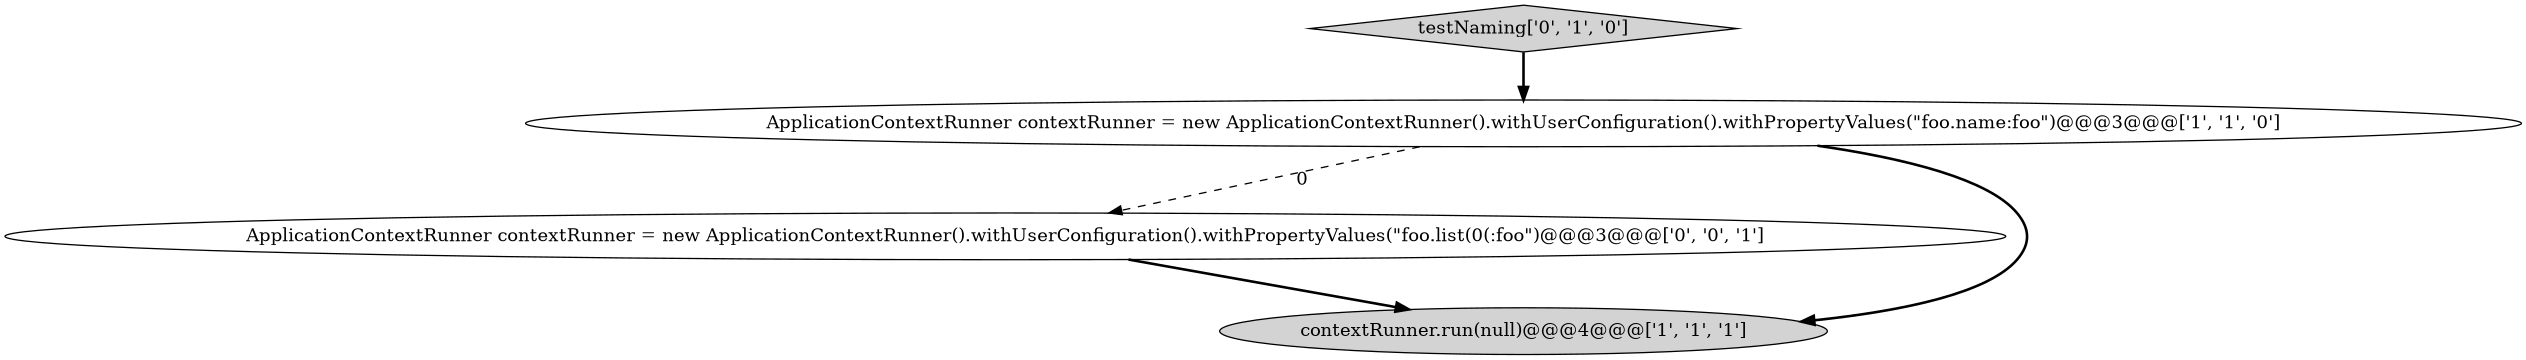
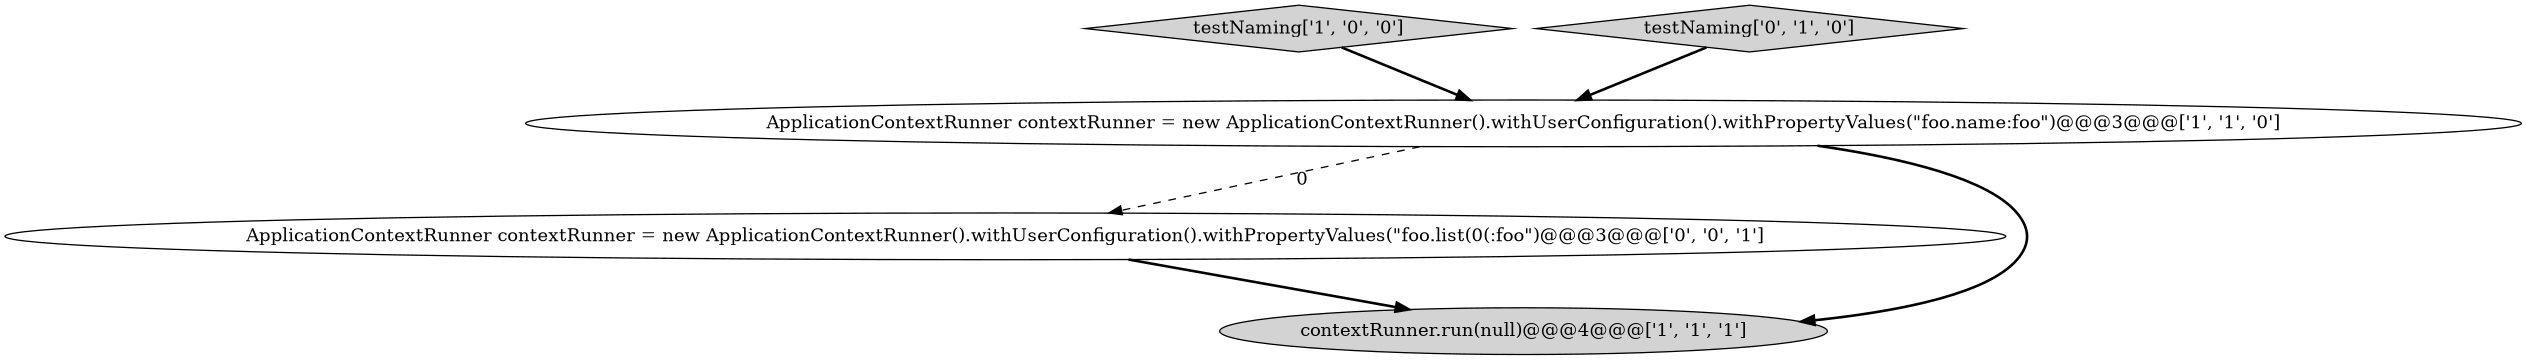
none -> (1299, 29)
